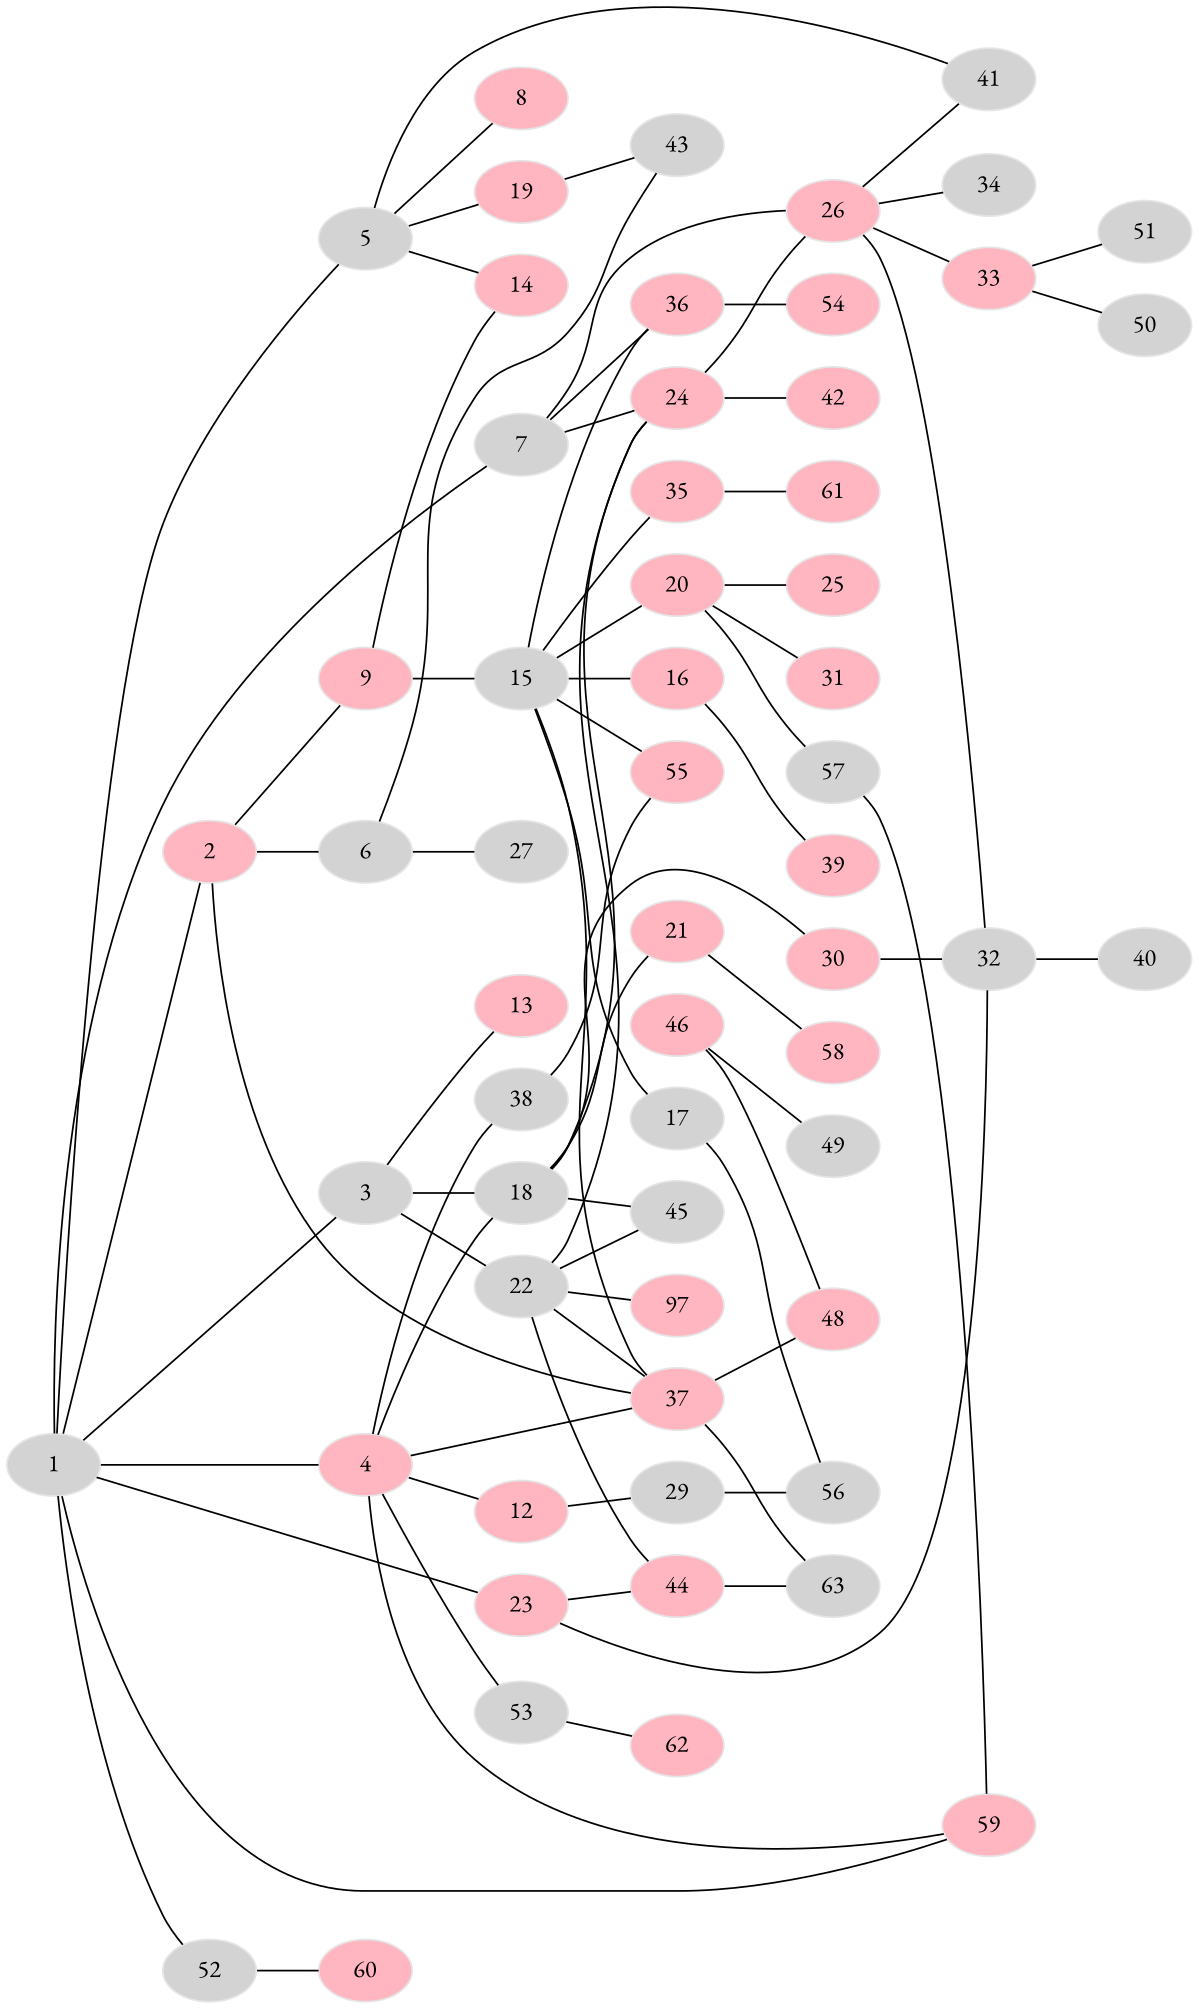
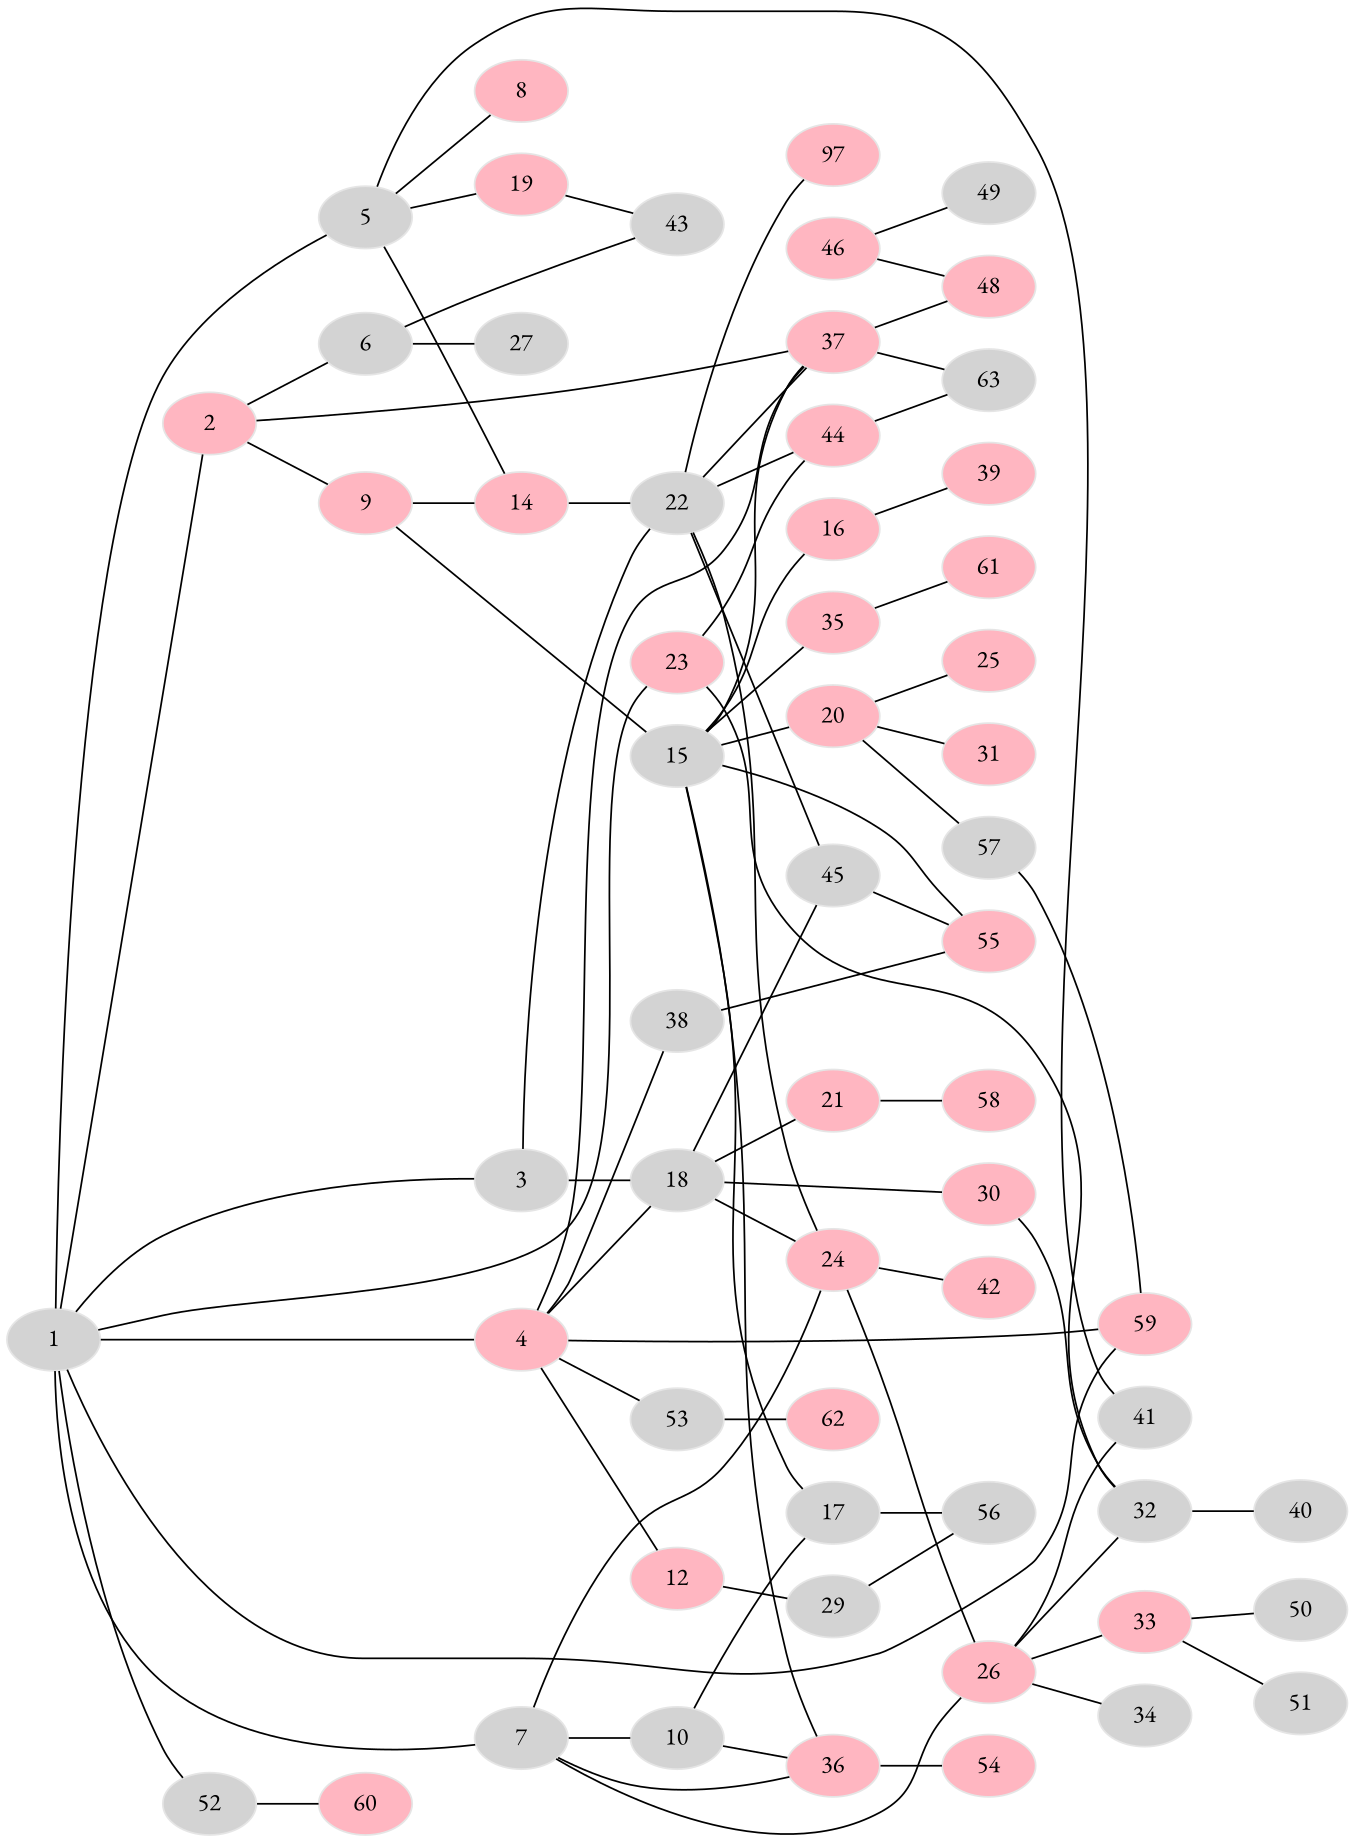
none -> (600, 503)
none -> (911, 908)
(521, 1006) -> none
none -> (677, 1738)
